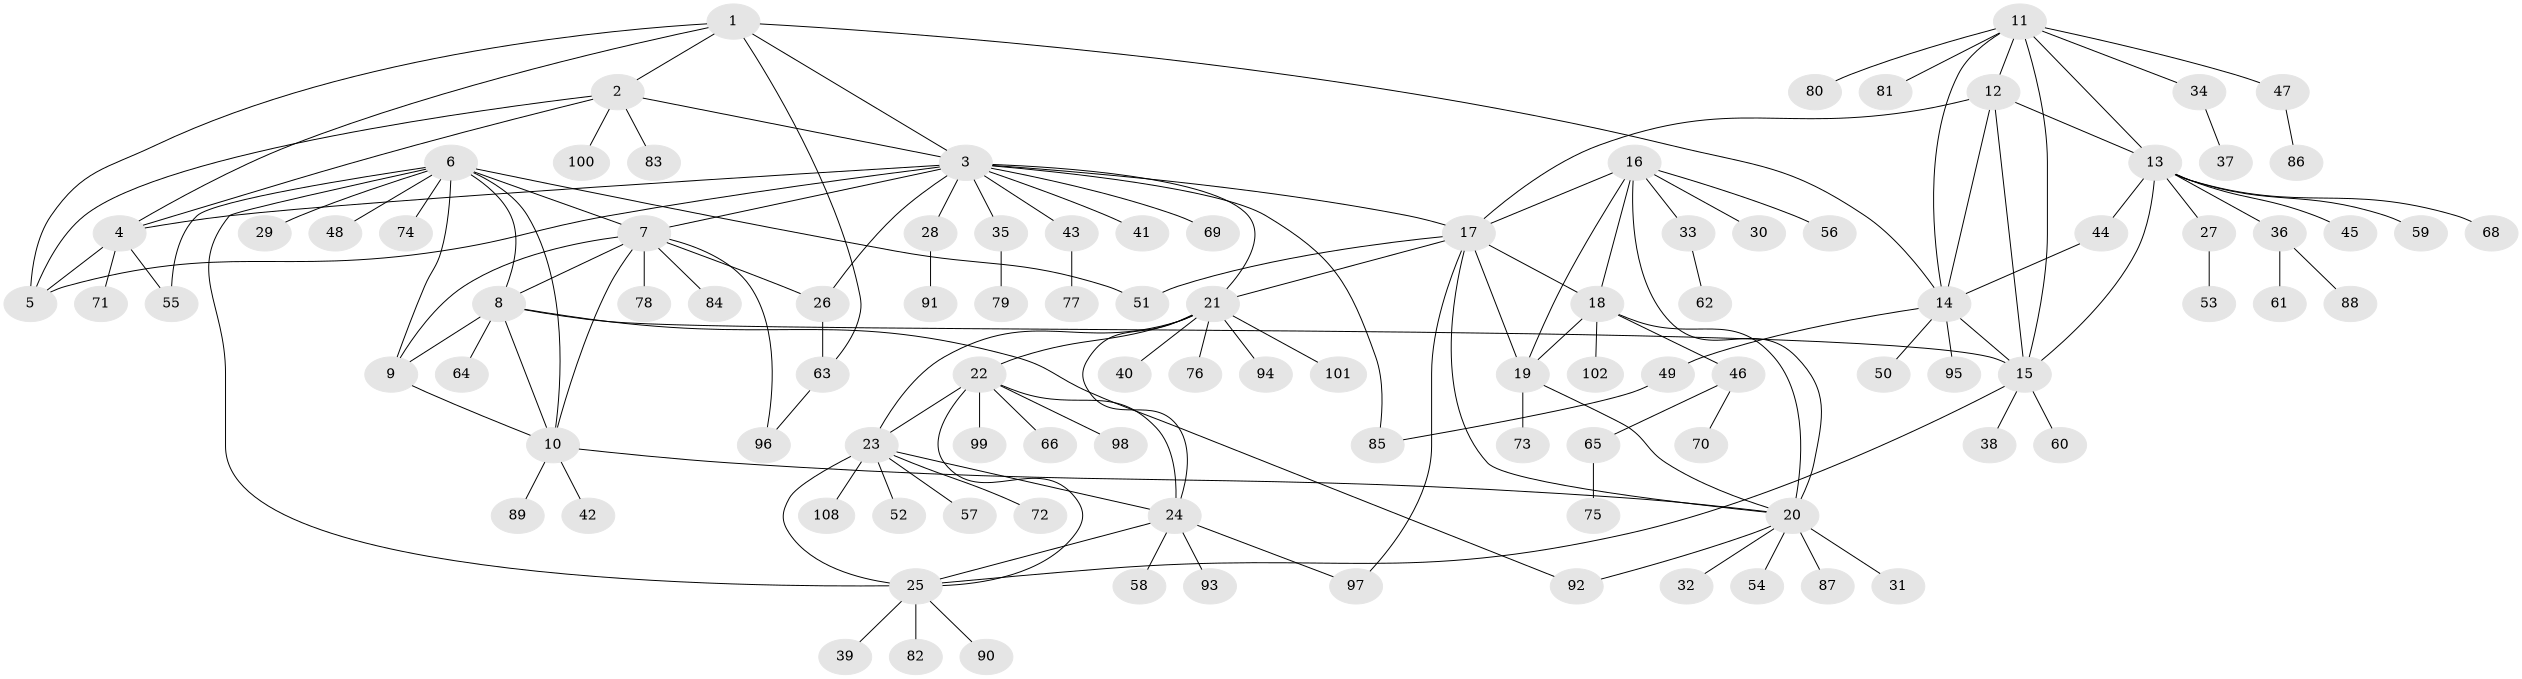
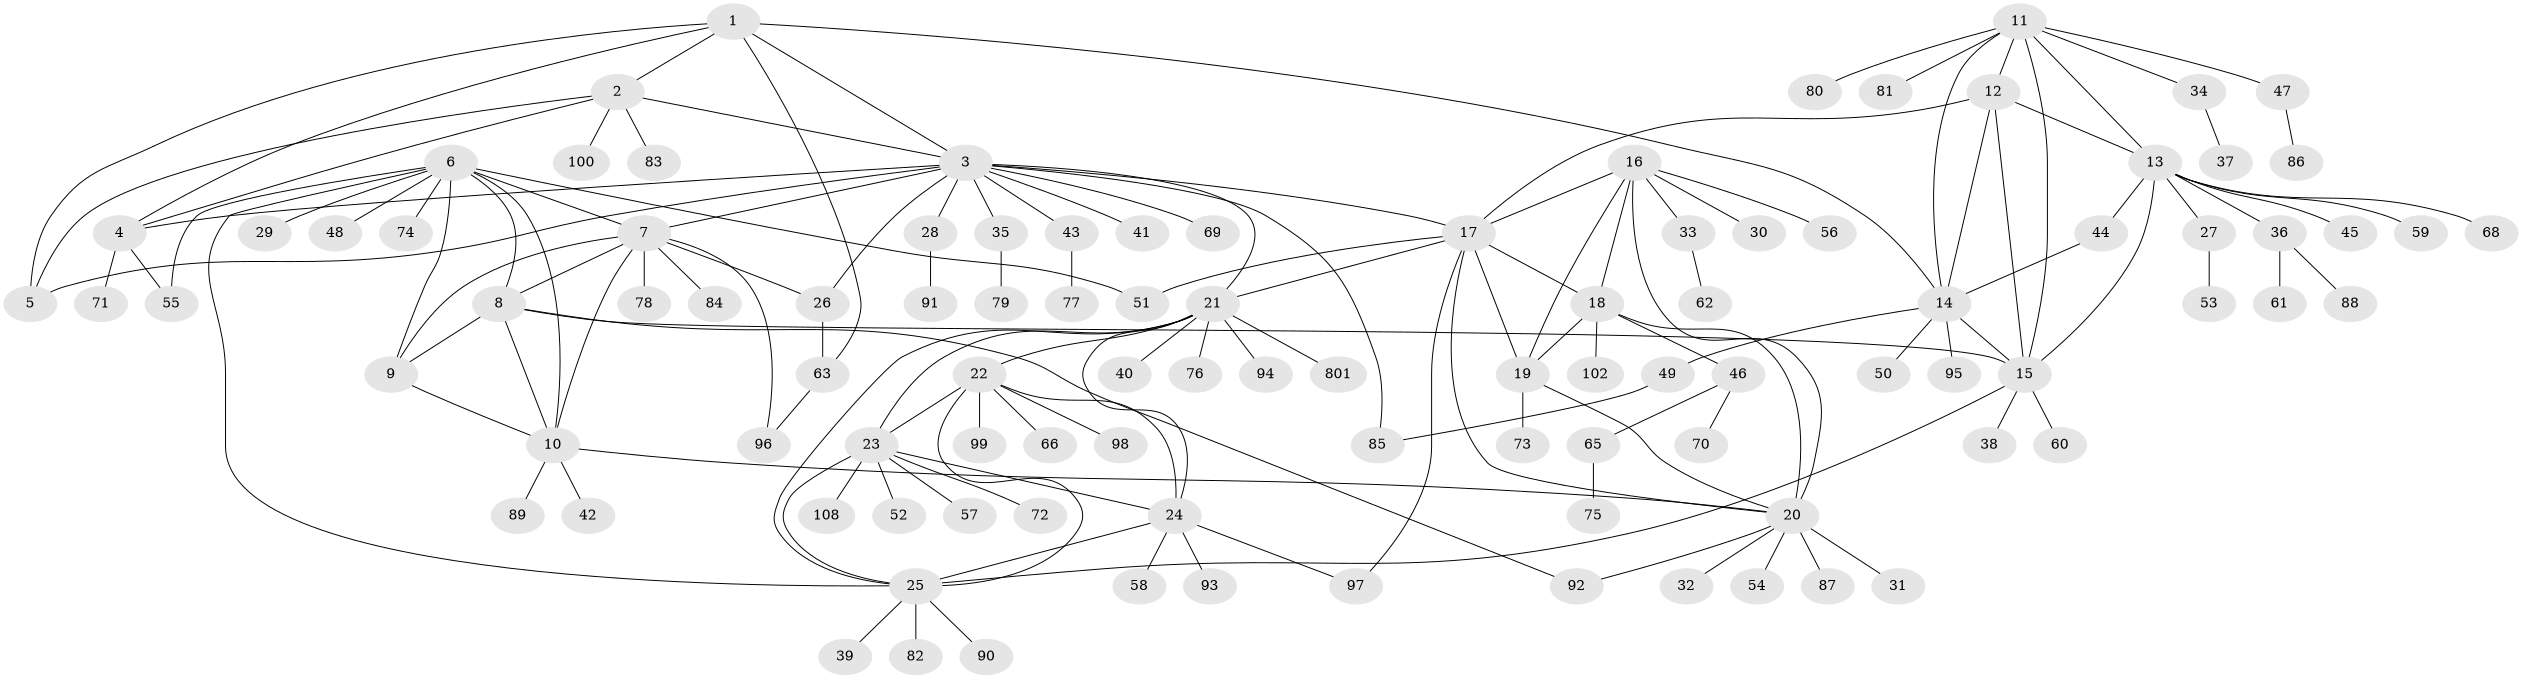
(75, 269) -> none
none -> (883, 374)
(462, 375) -> none
(1338, 375) -> (1338, 375)
